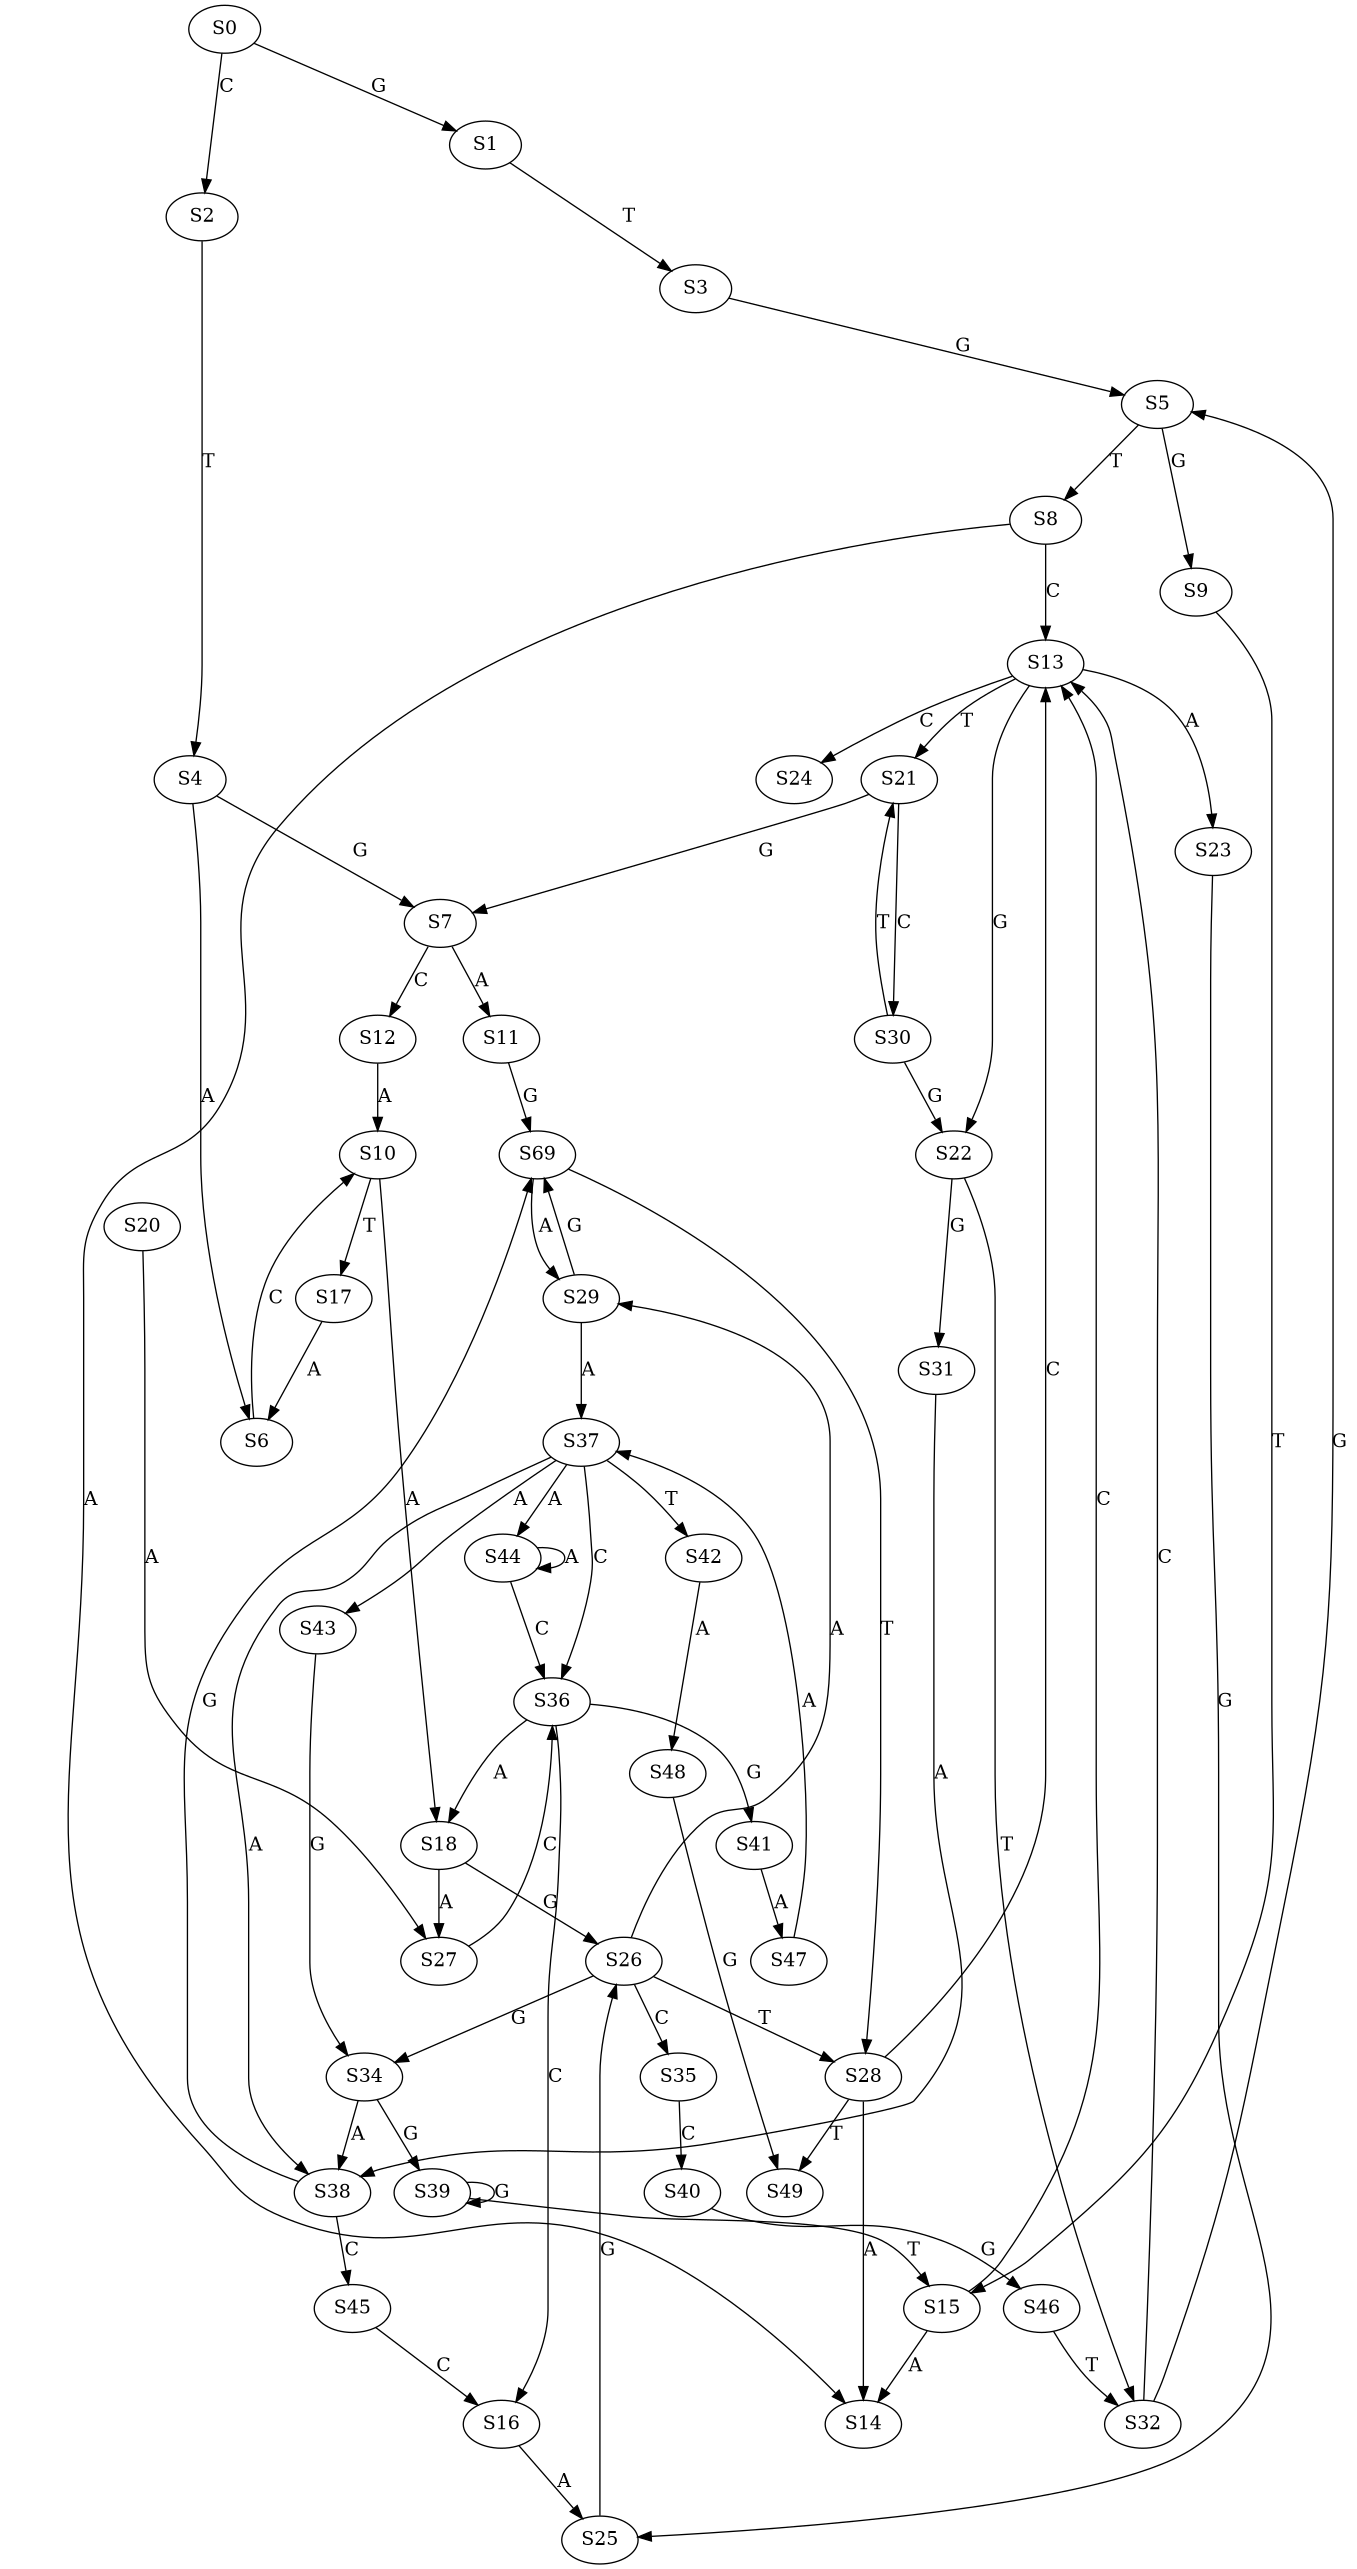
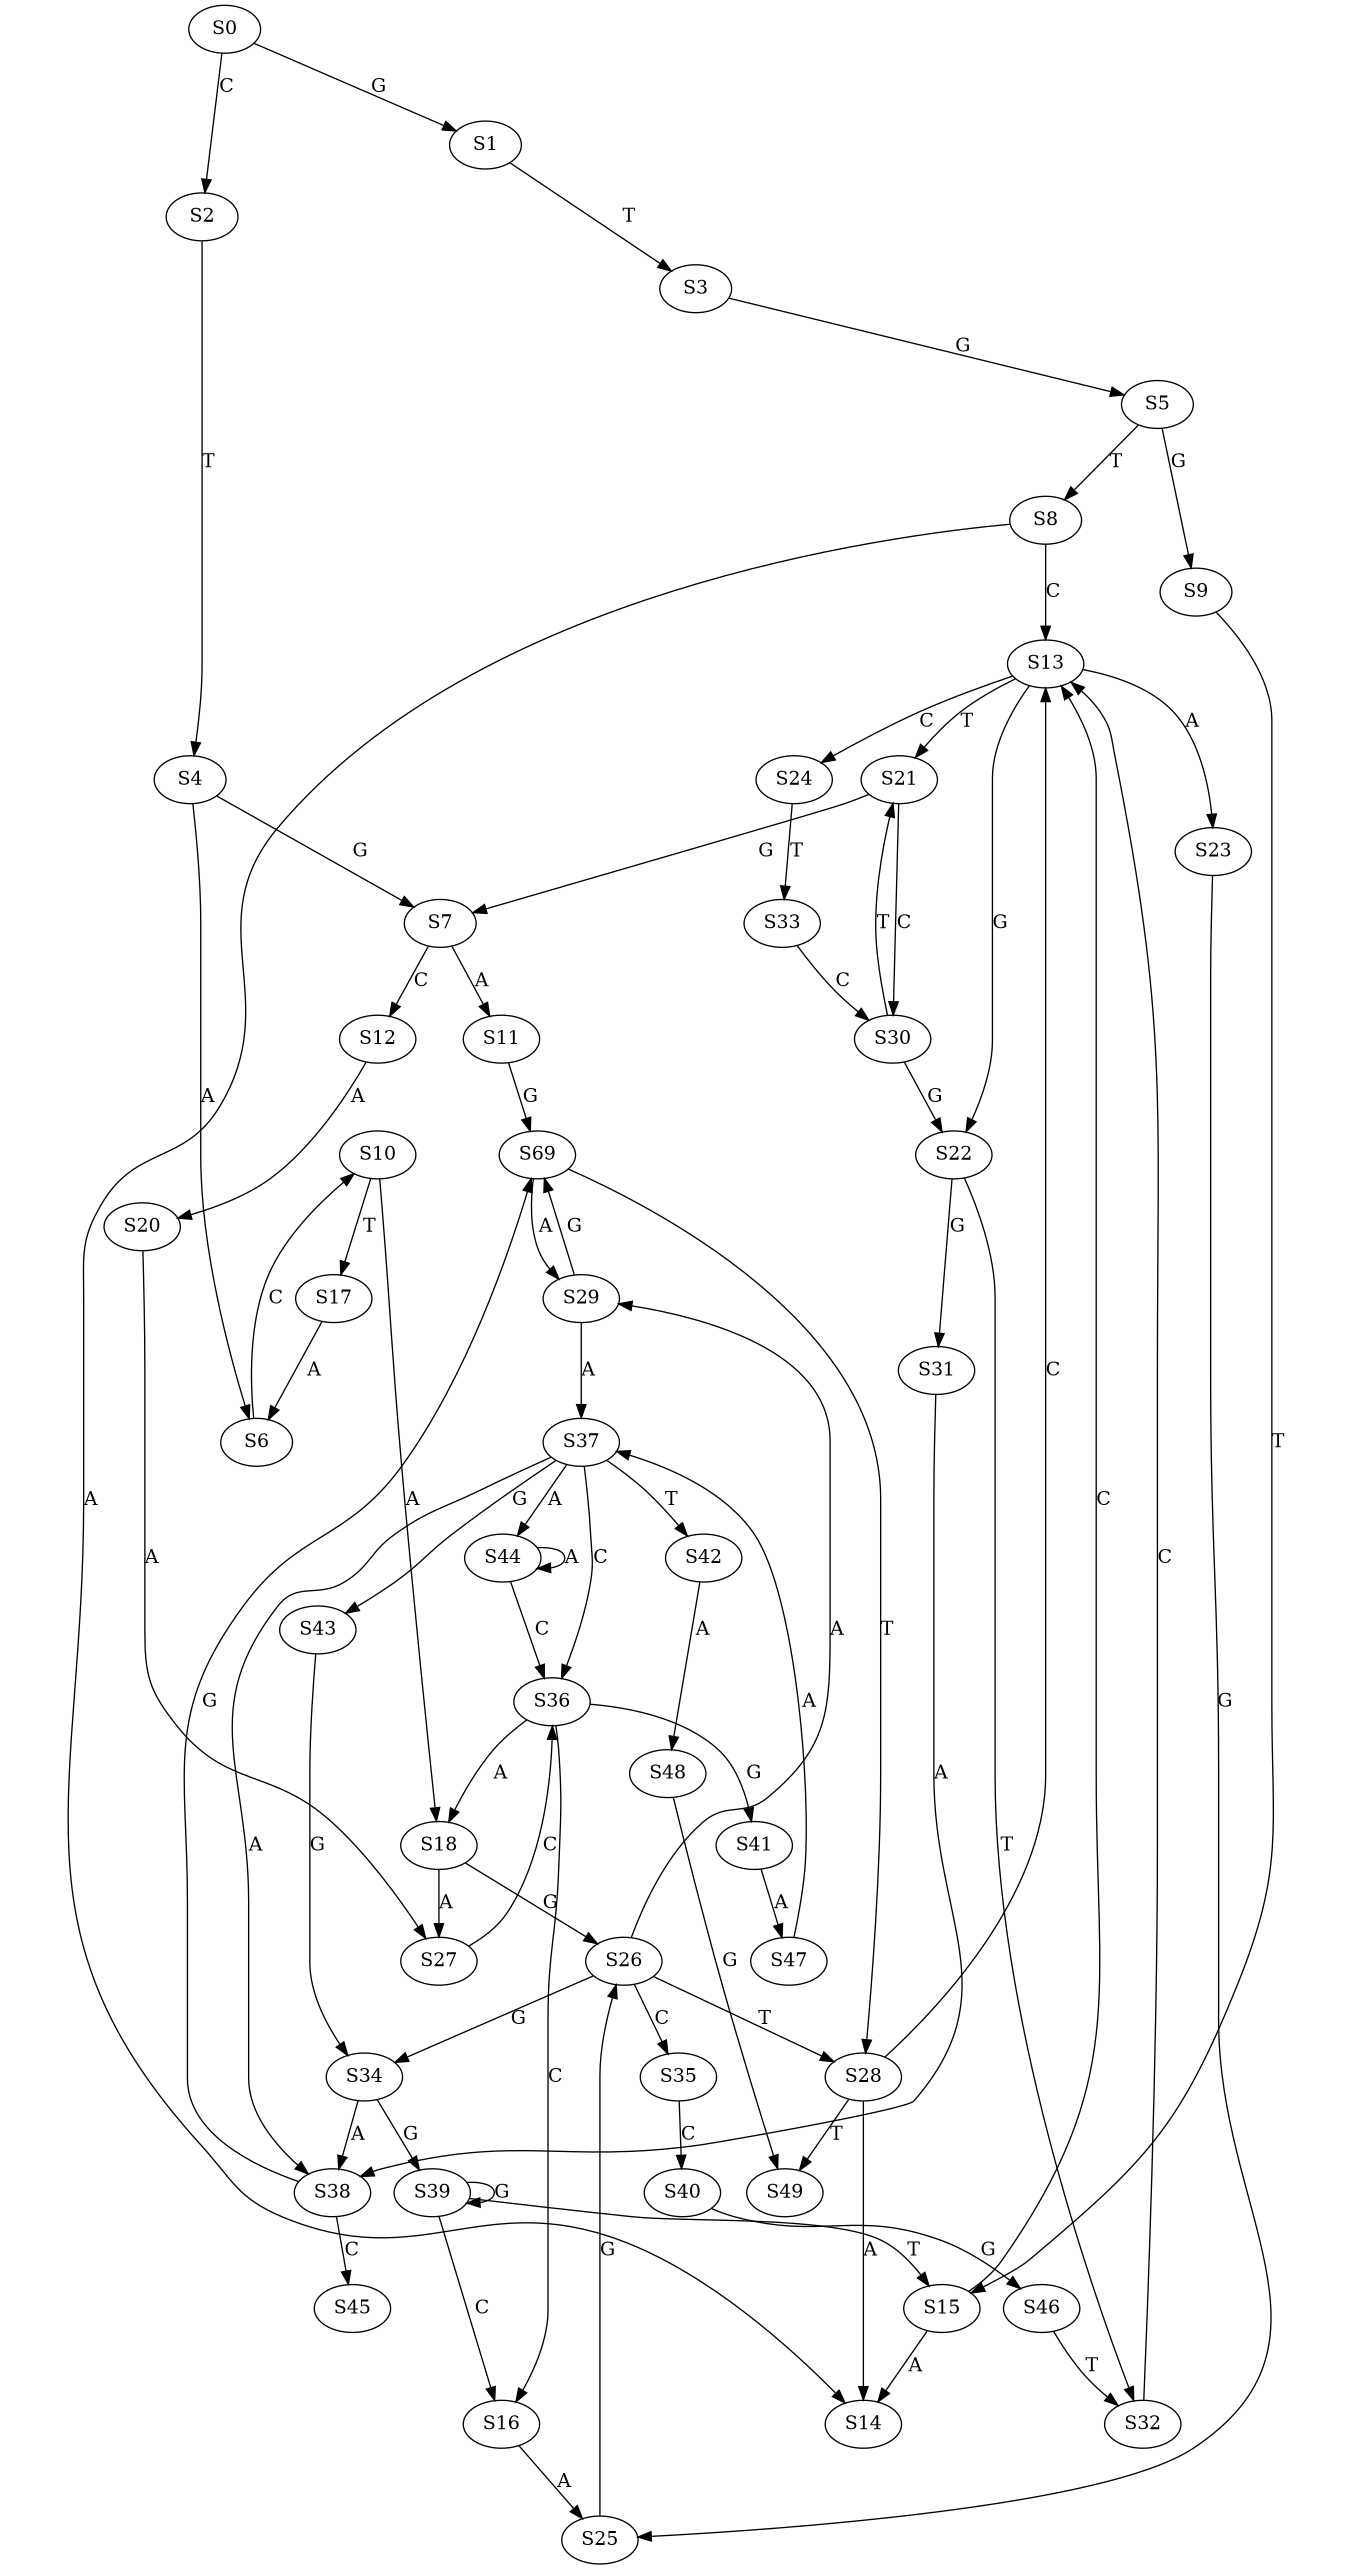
none -> (782, 923)
(378, 1090) -> (294, 1158)
(1333, 1382) -> none
(520, 1500) -> (520, 1500)
(421, 2362) -> (465, 2302)
